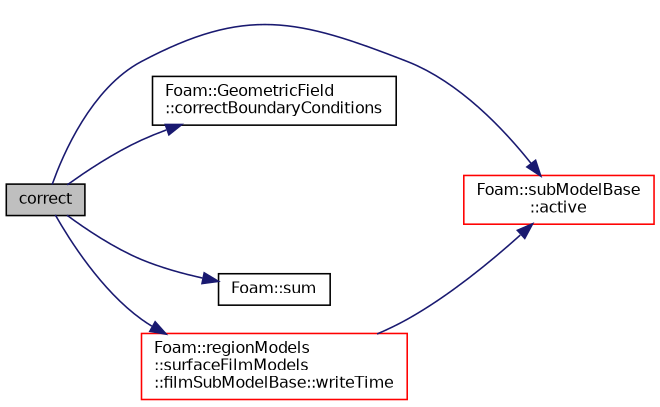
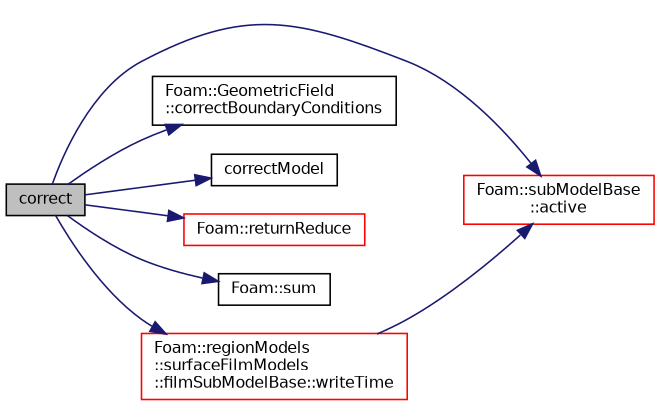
none -> (274, 170)
none -> (274, 230)
